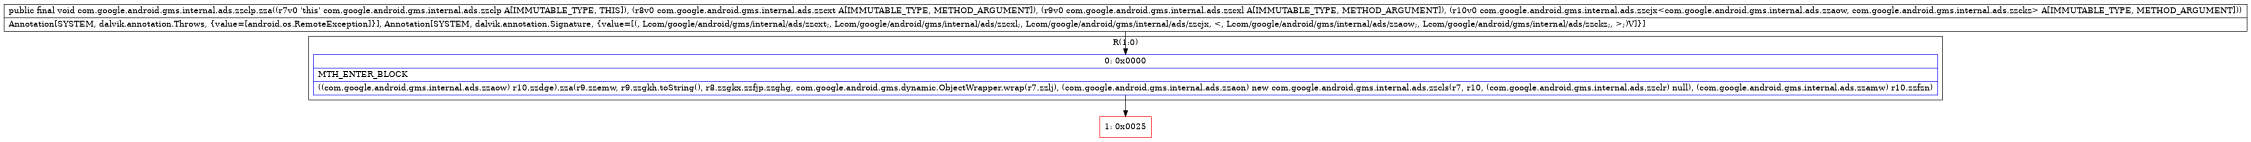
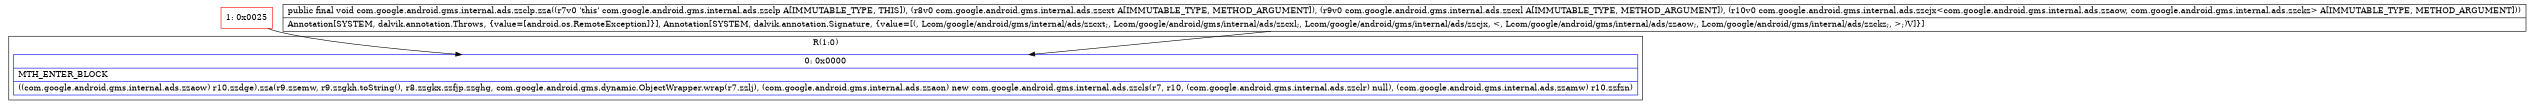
(1126, 104) -> (361, 45)
